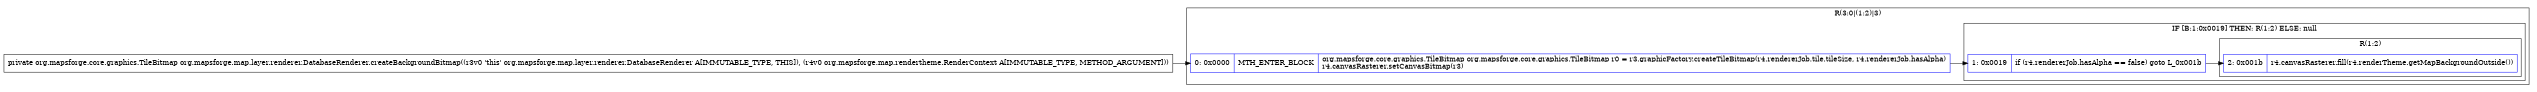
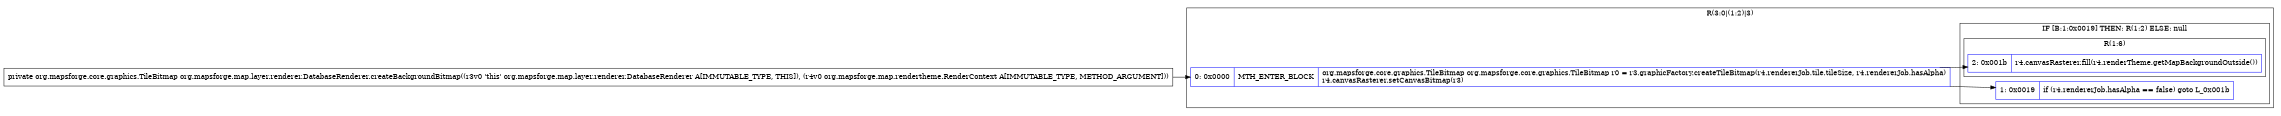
(2370, 44) -> (2115, 44)
(2212, 63) -> (1951, 67)
